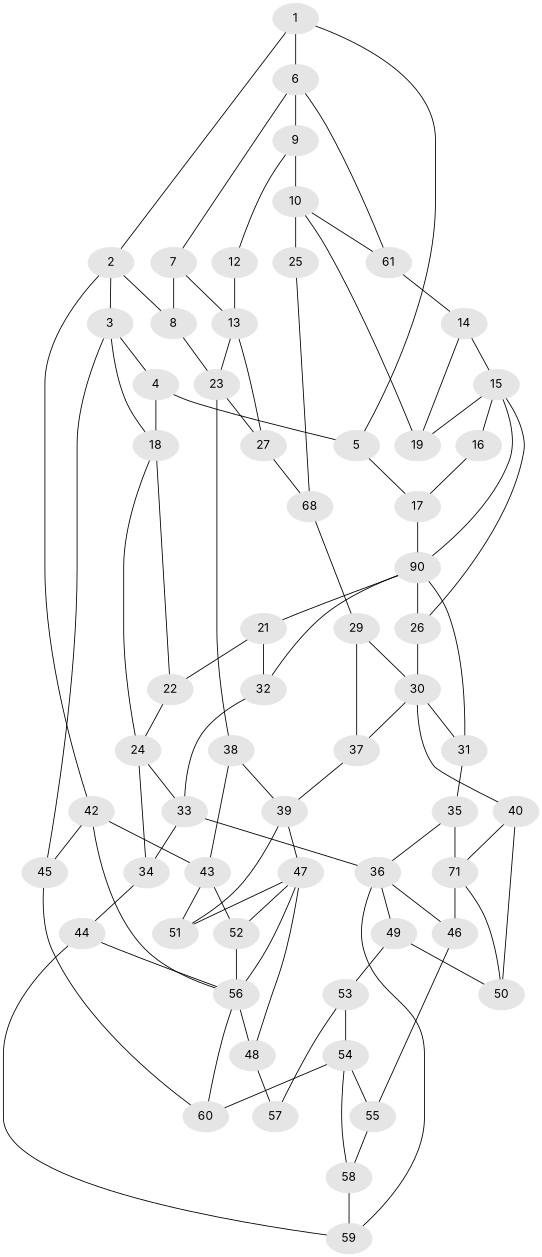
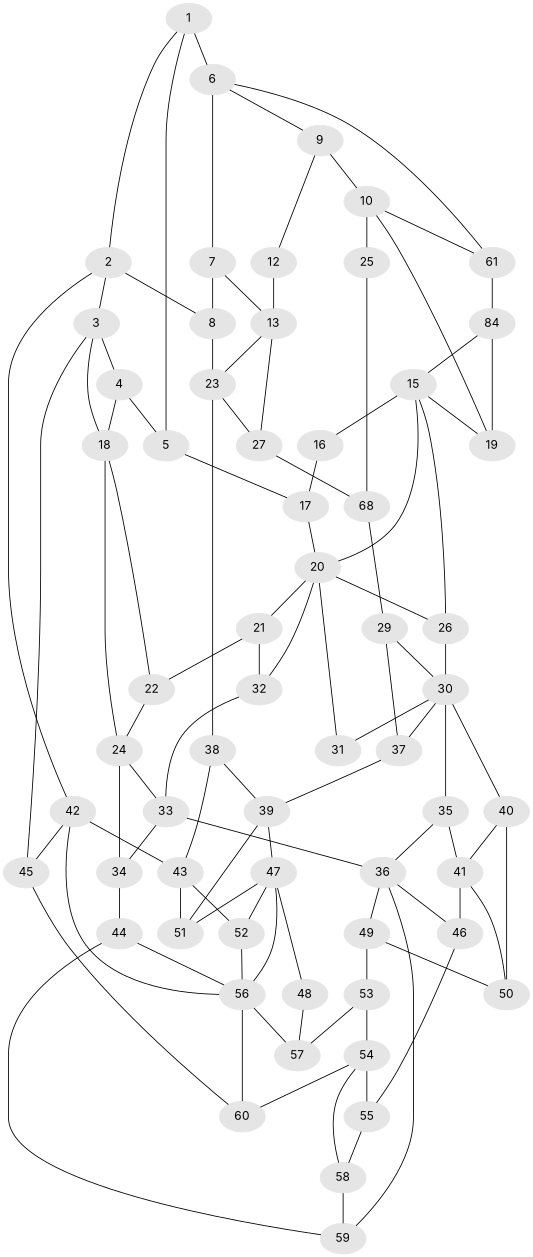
(464, 324) -> (492, 324)
(418, 568) -> (318, 568)
(460, 776) -> (446, 751)
(455, 873) -> (460, 873)
(244, 1025) -> (270, 1025)
